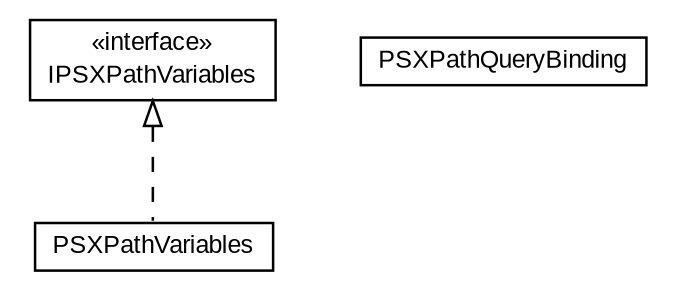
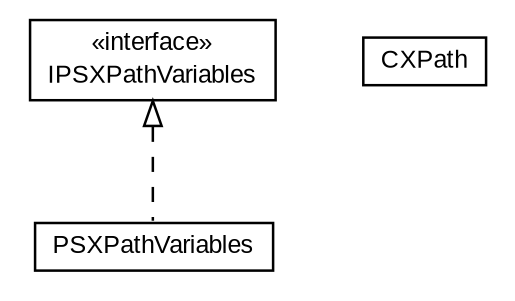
none -> (423, 60)
(504, 60) -> none
